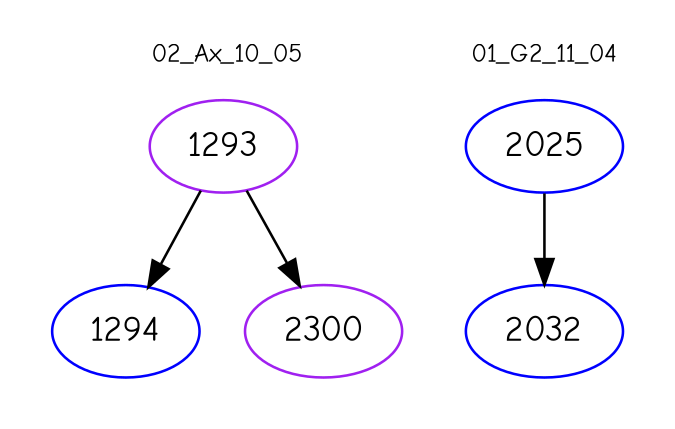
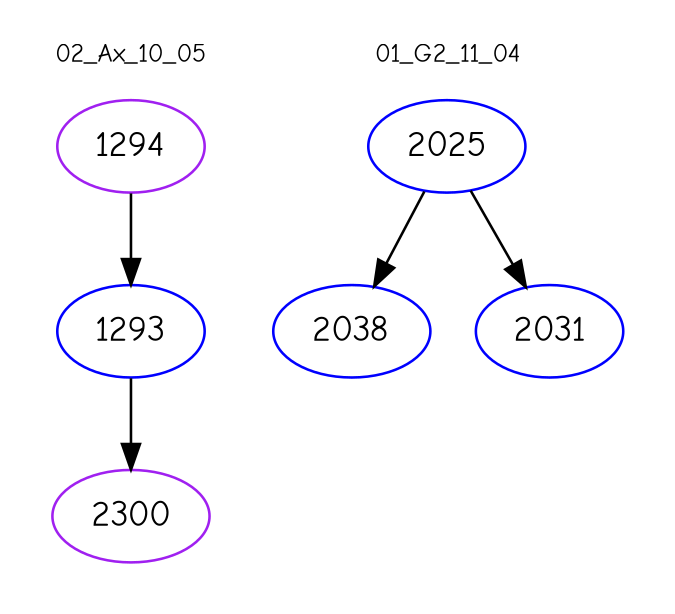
(223, 146) -> (131, 331)
(181, 227) -> (131, 226)
(126, 331) -> (131, 146)
(544, 331) -> (352, 331)
none -> (550, 331)
